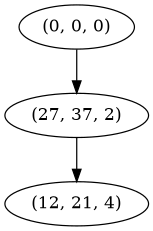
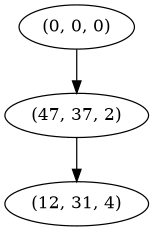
(77, 115) -> (77, 115)
(77, 204) -> (77, 204)
